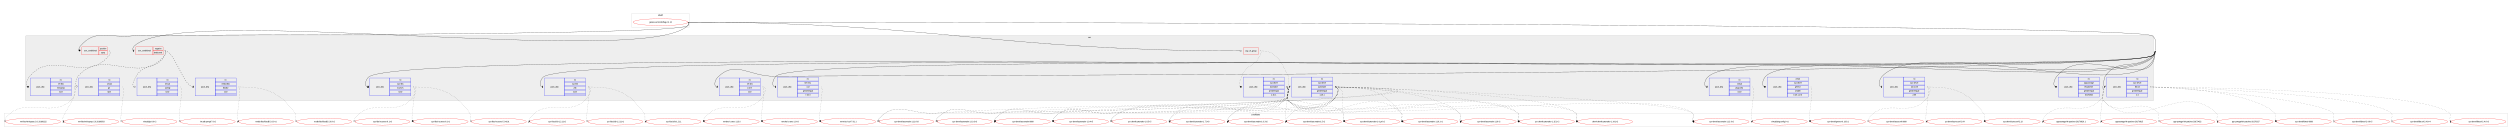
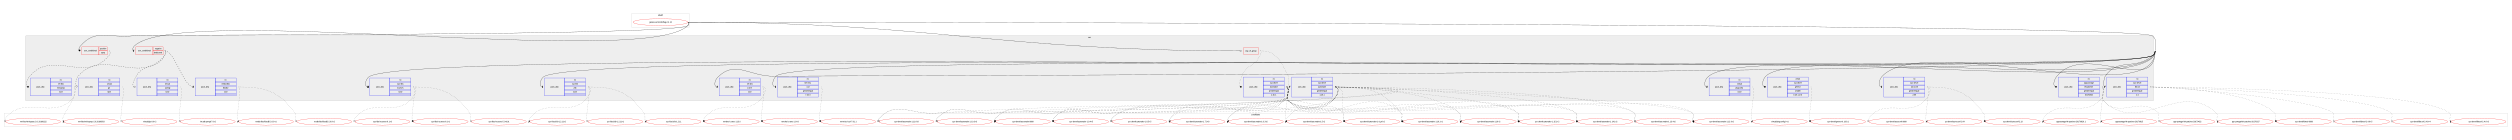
(1605, 122) -> (1605, 122)
none -> (1663, 122)
